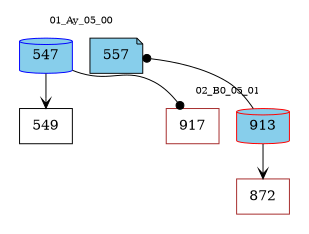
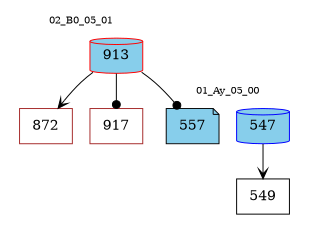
(129, 75) -> (116, 87)
